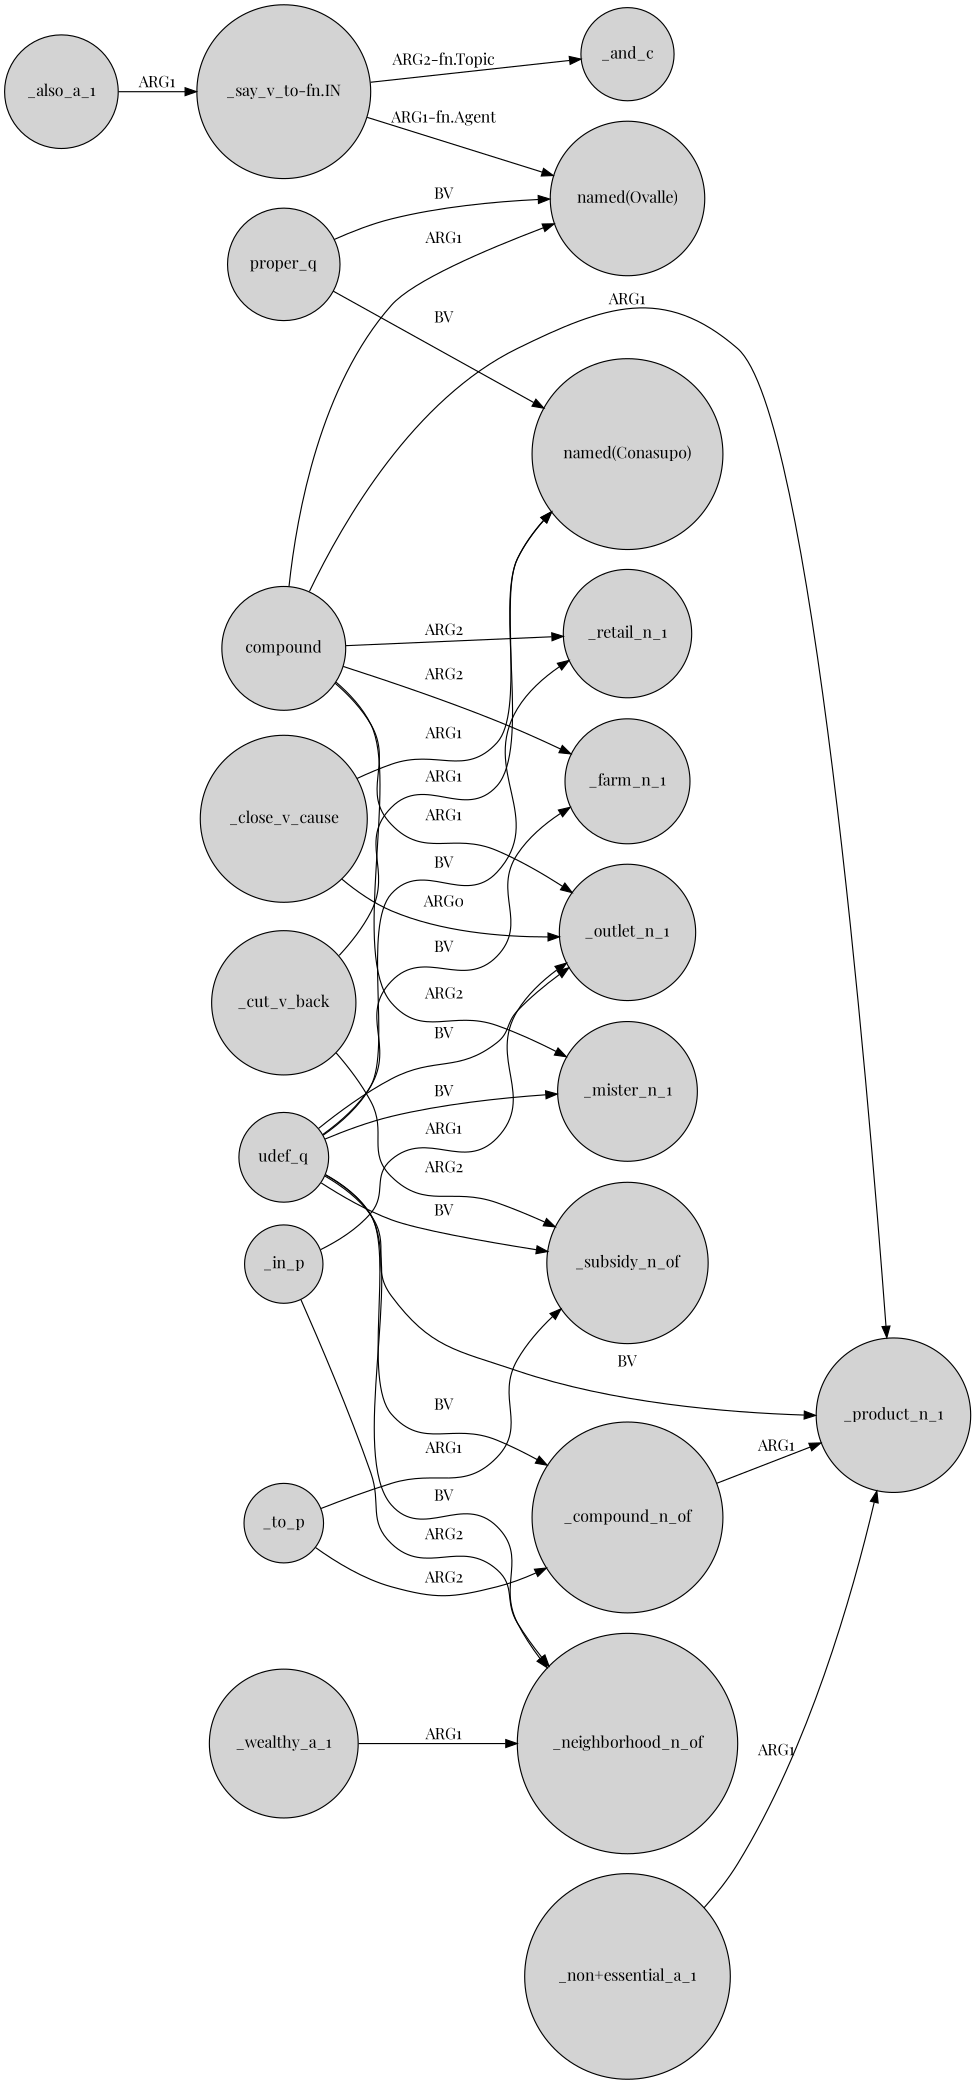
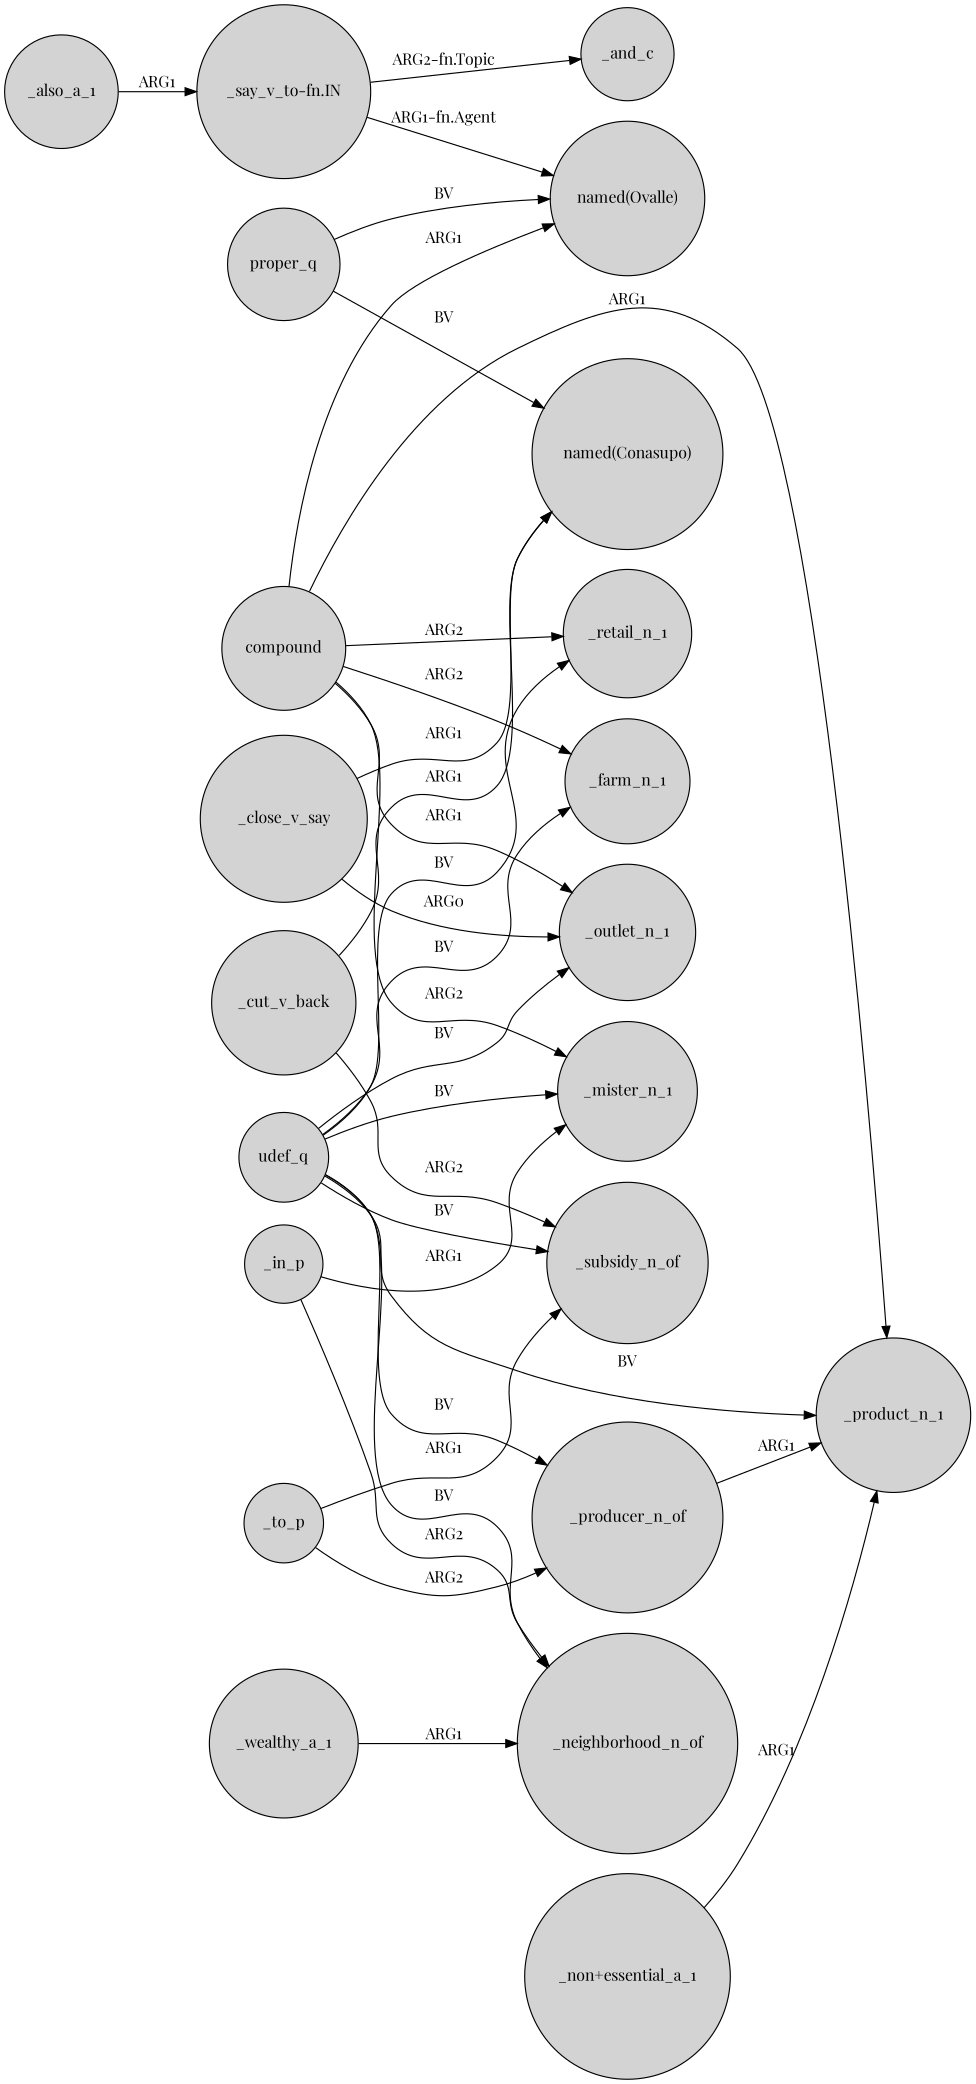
(284, 819) -> (284, 819)
(479, 1149) -> (486, 1272)
(627, 1518) -> (627, 1518)
